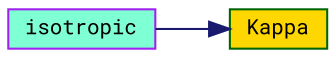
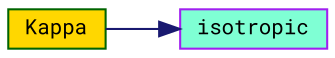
(182, 29) -> (132, 29)
